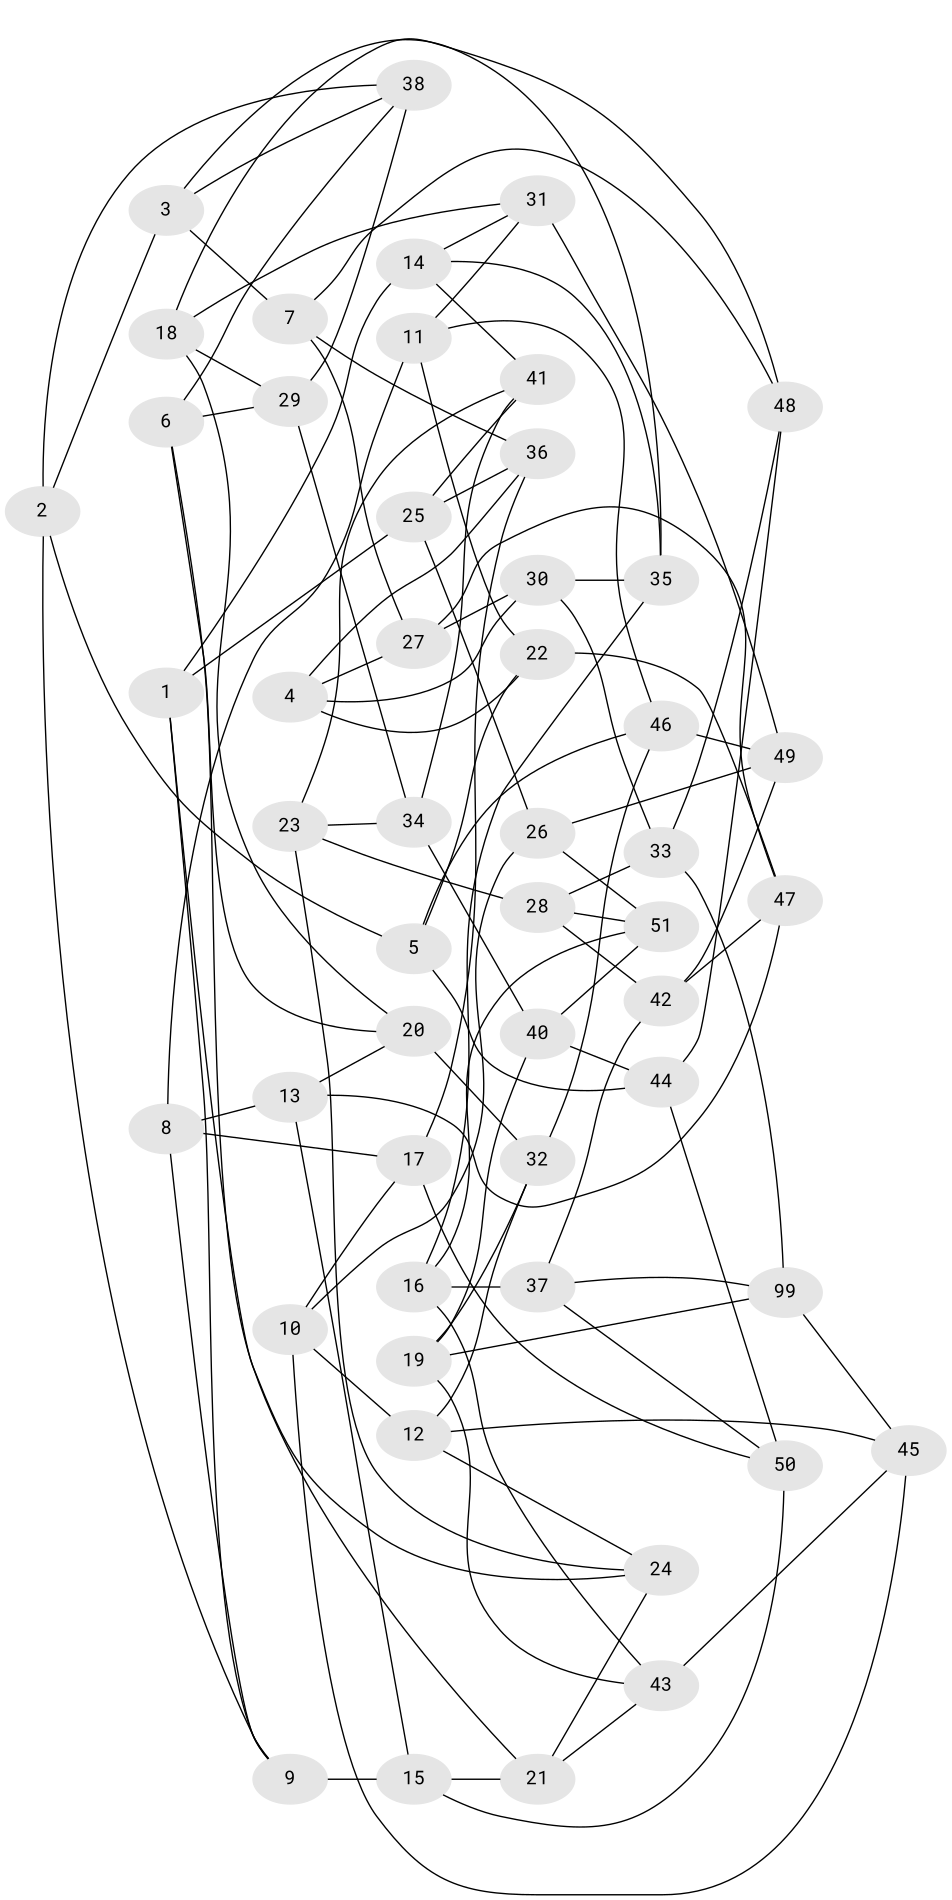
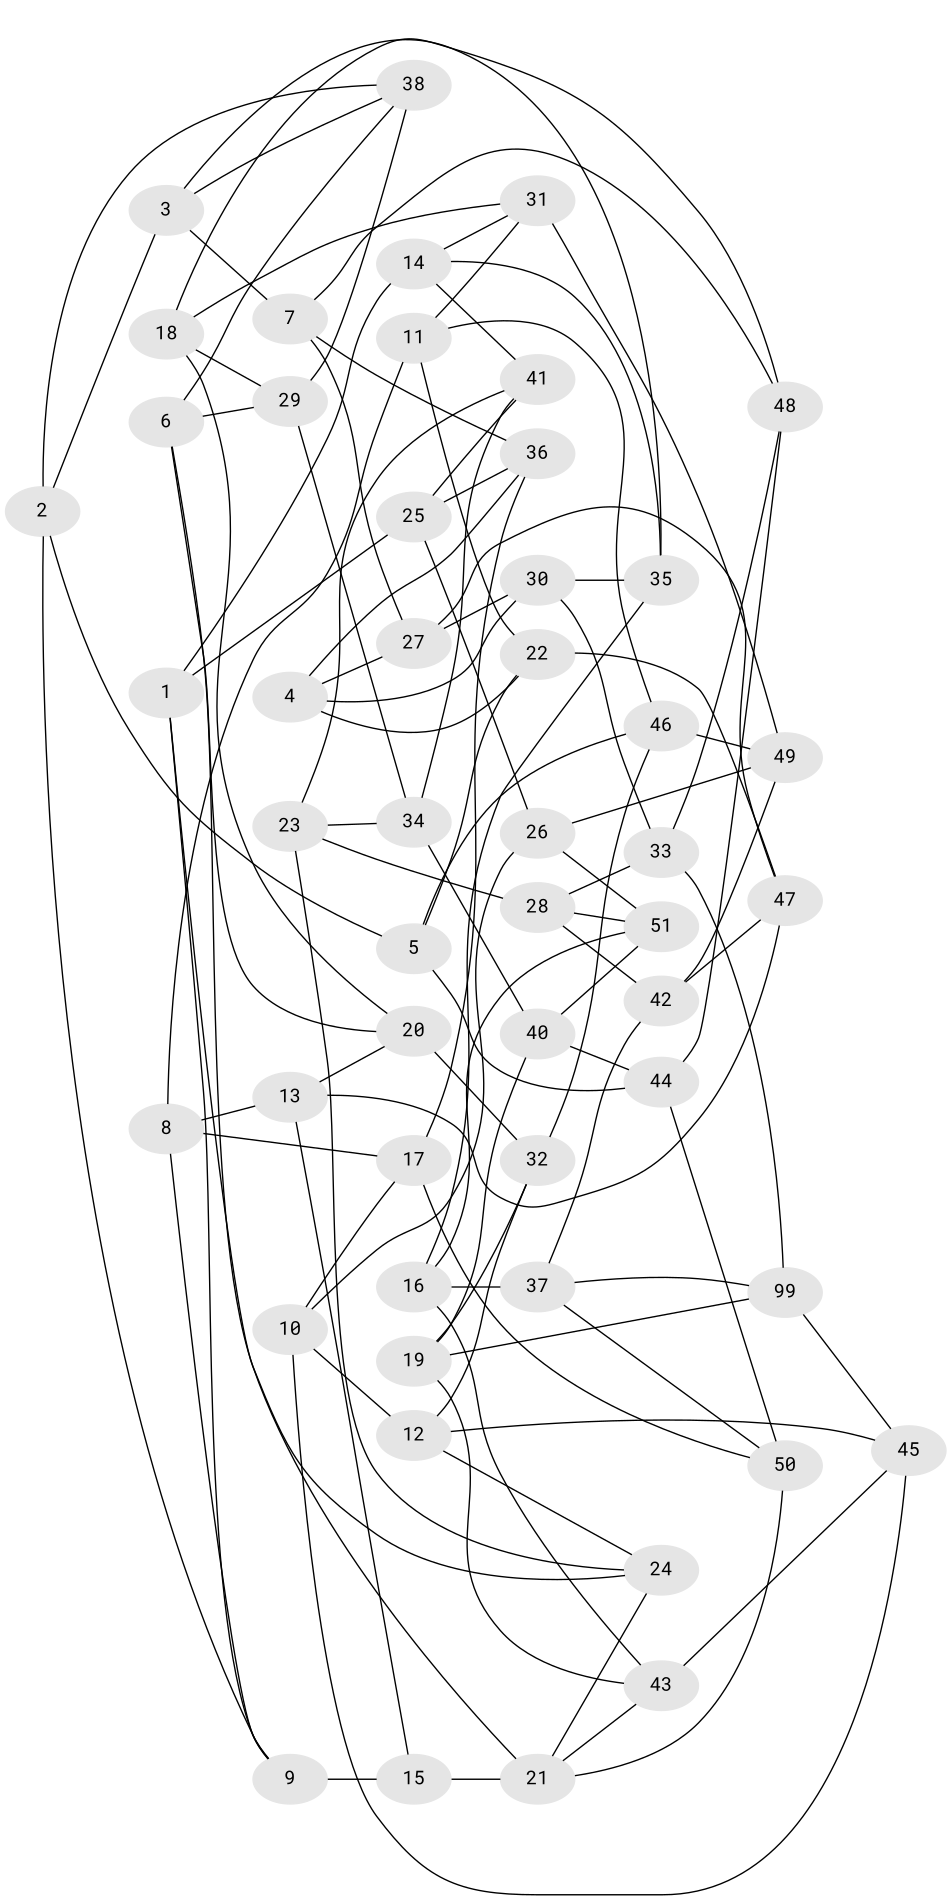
(704, 1761) -> (732, 1676)
